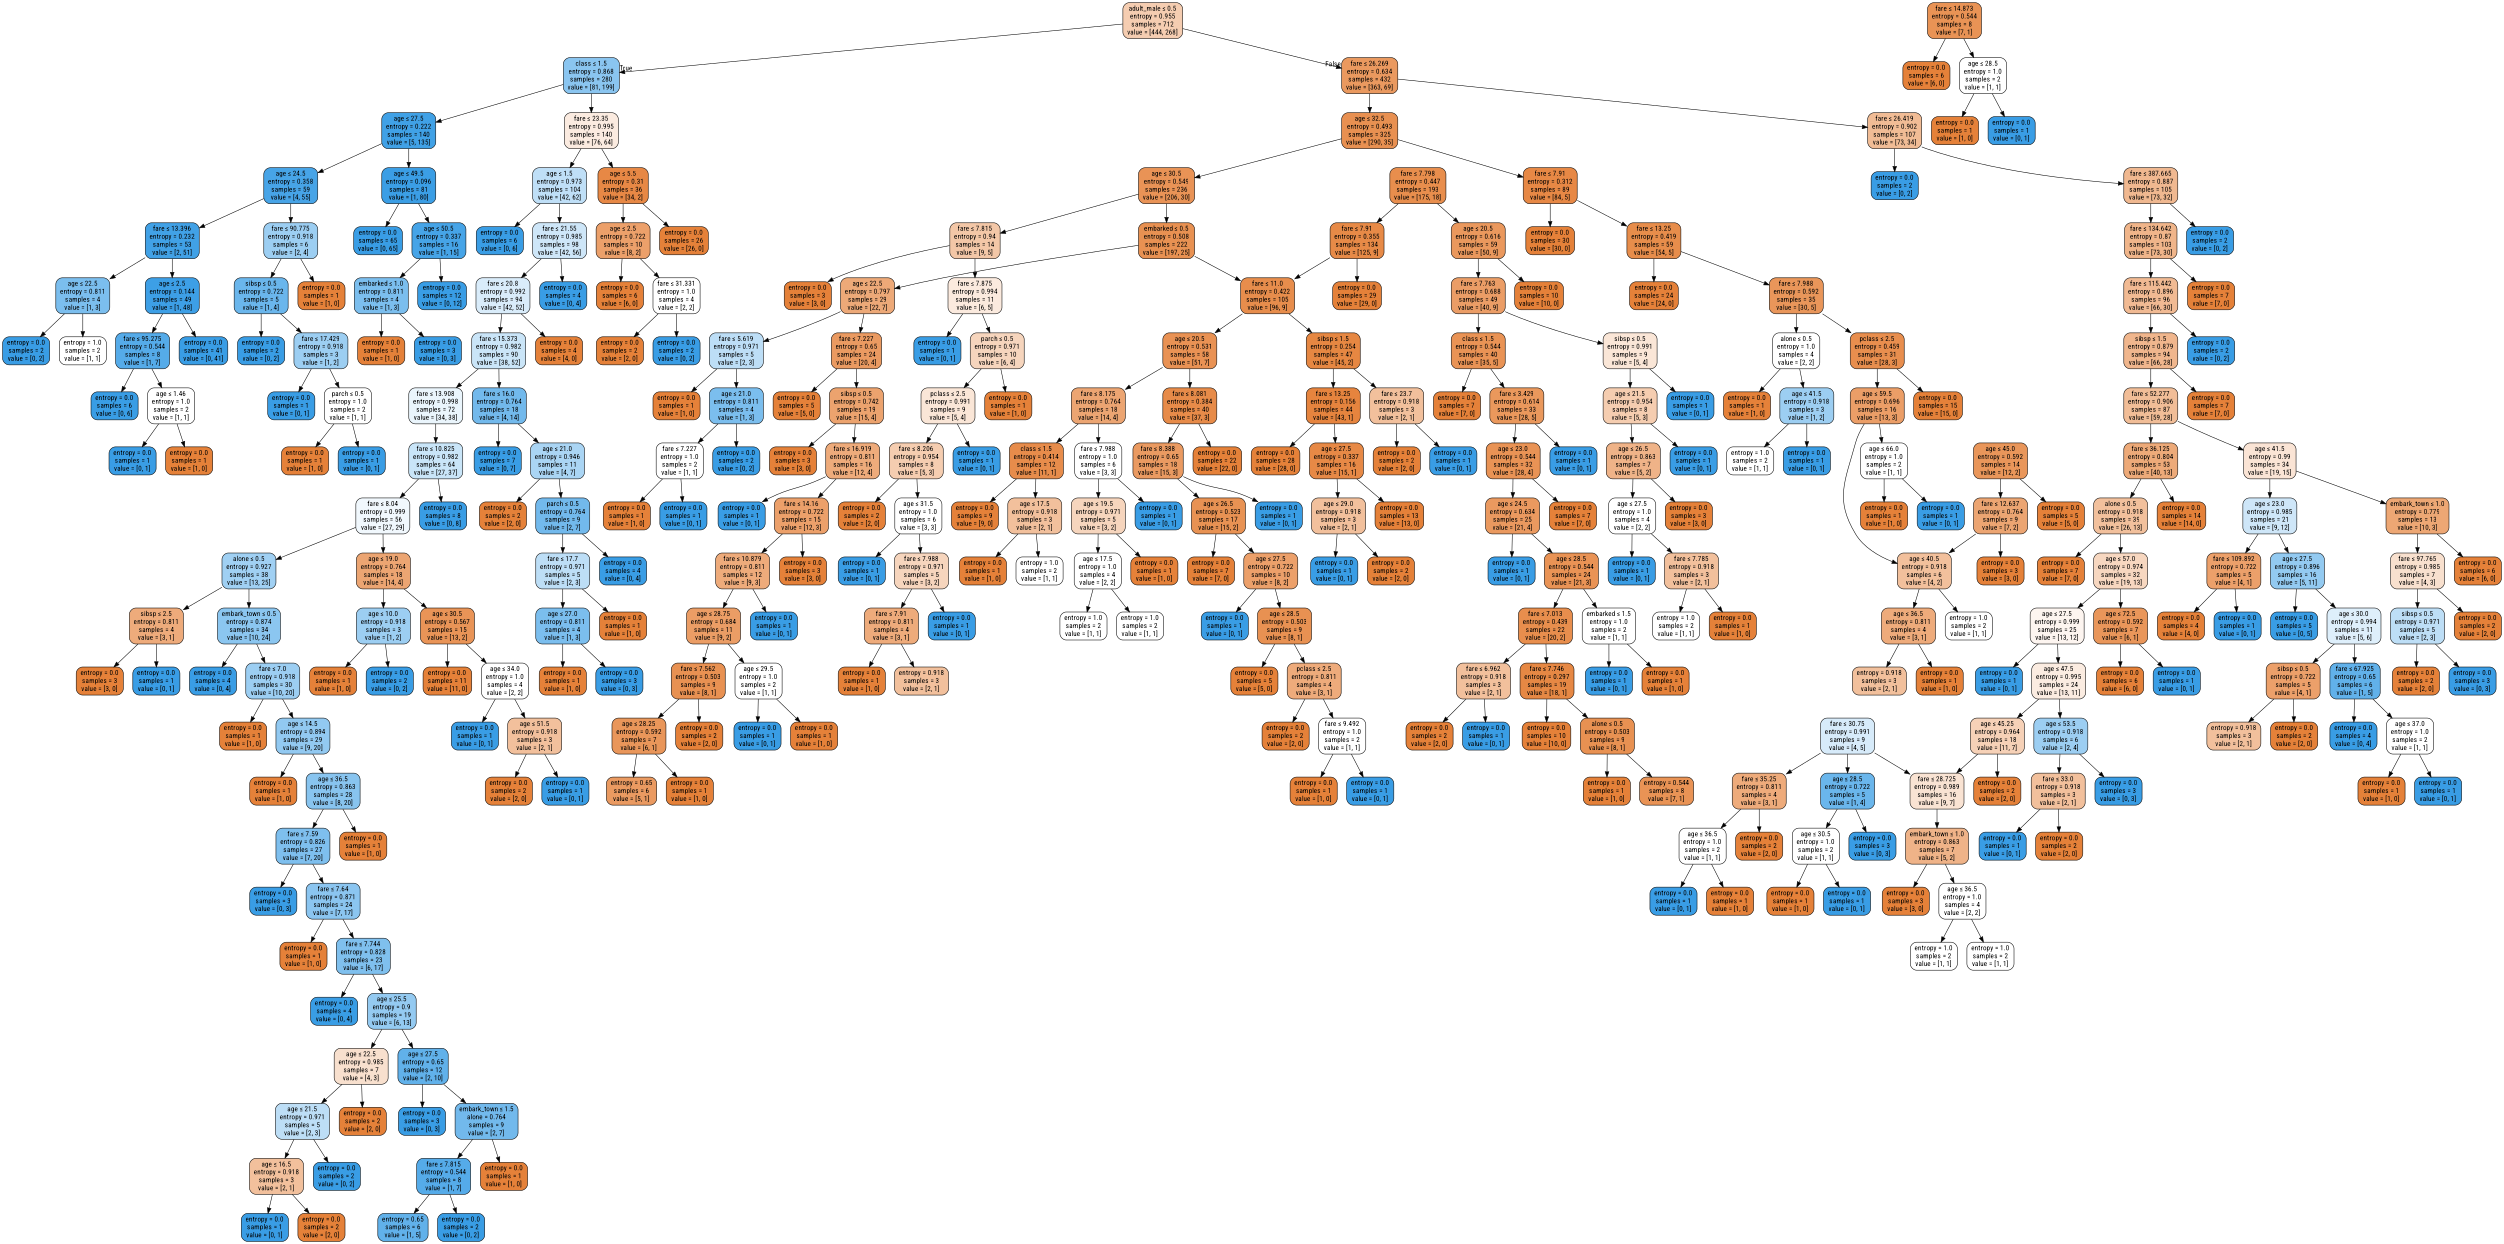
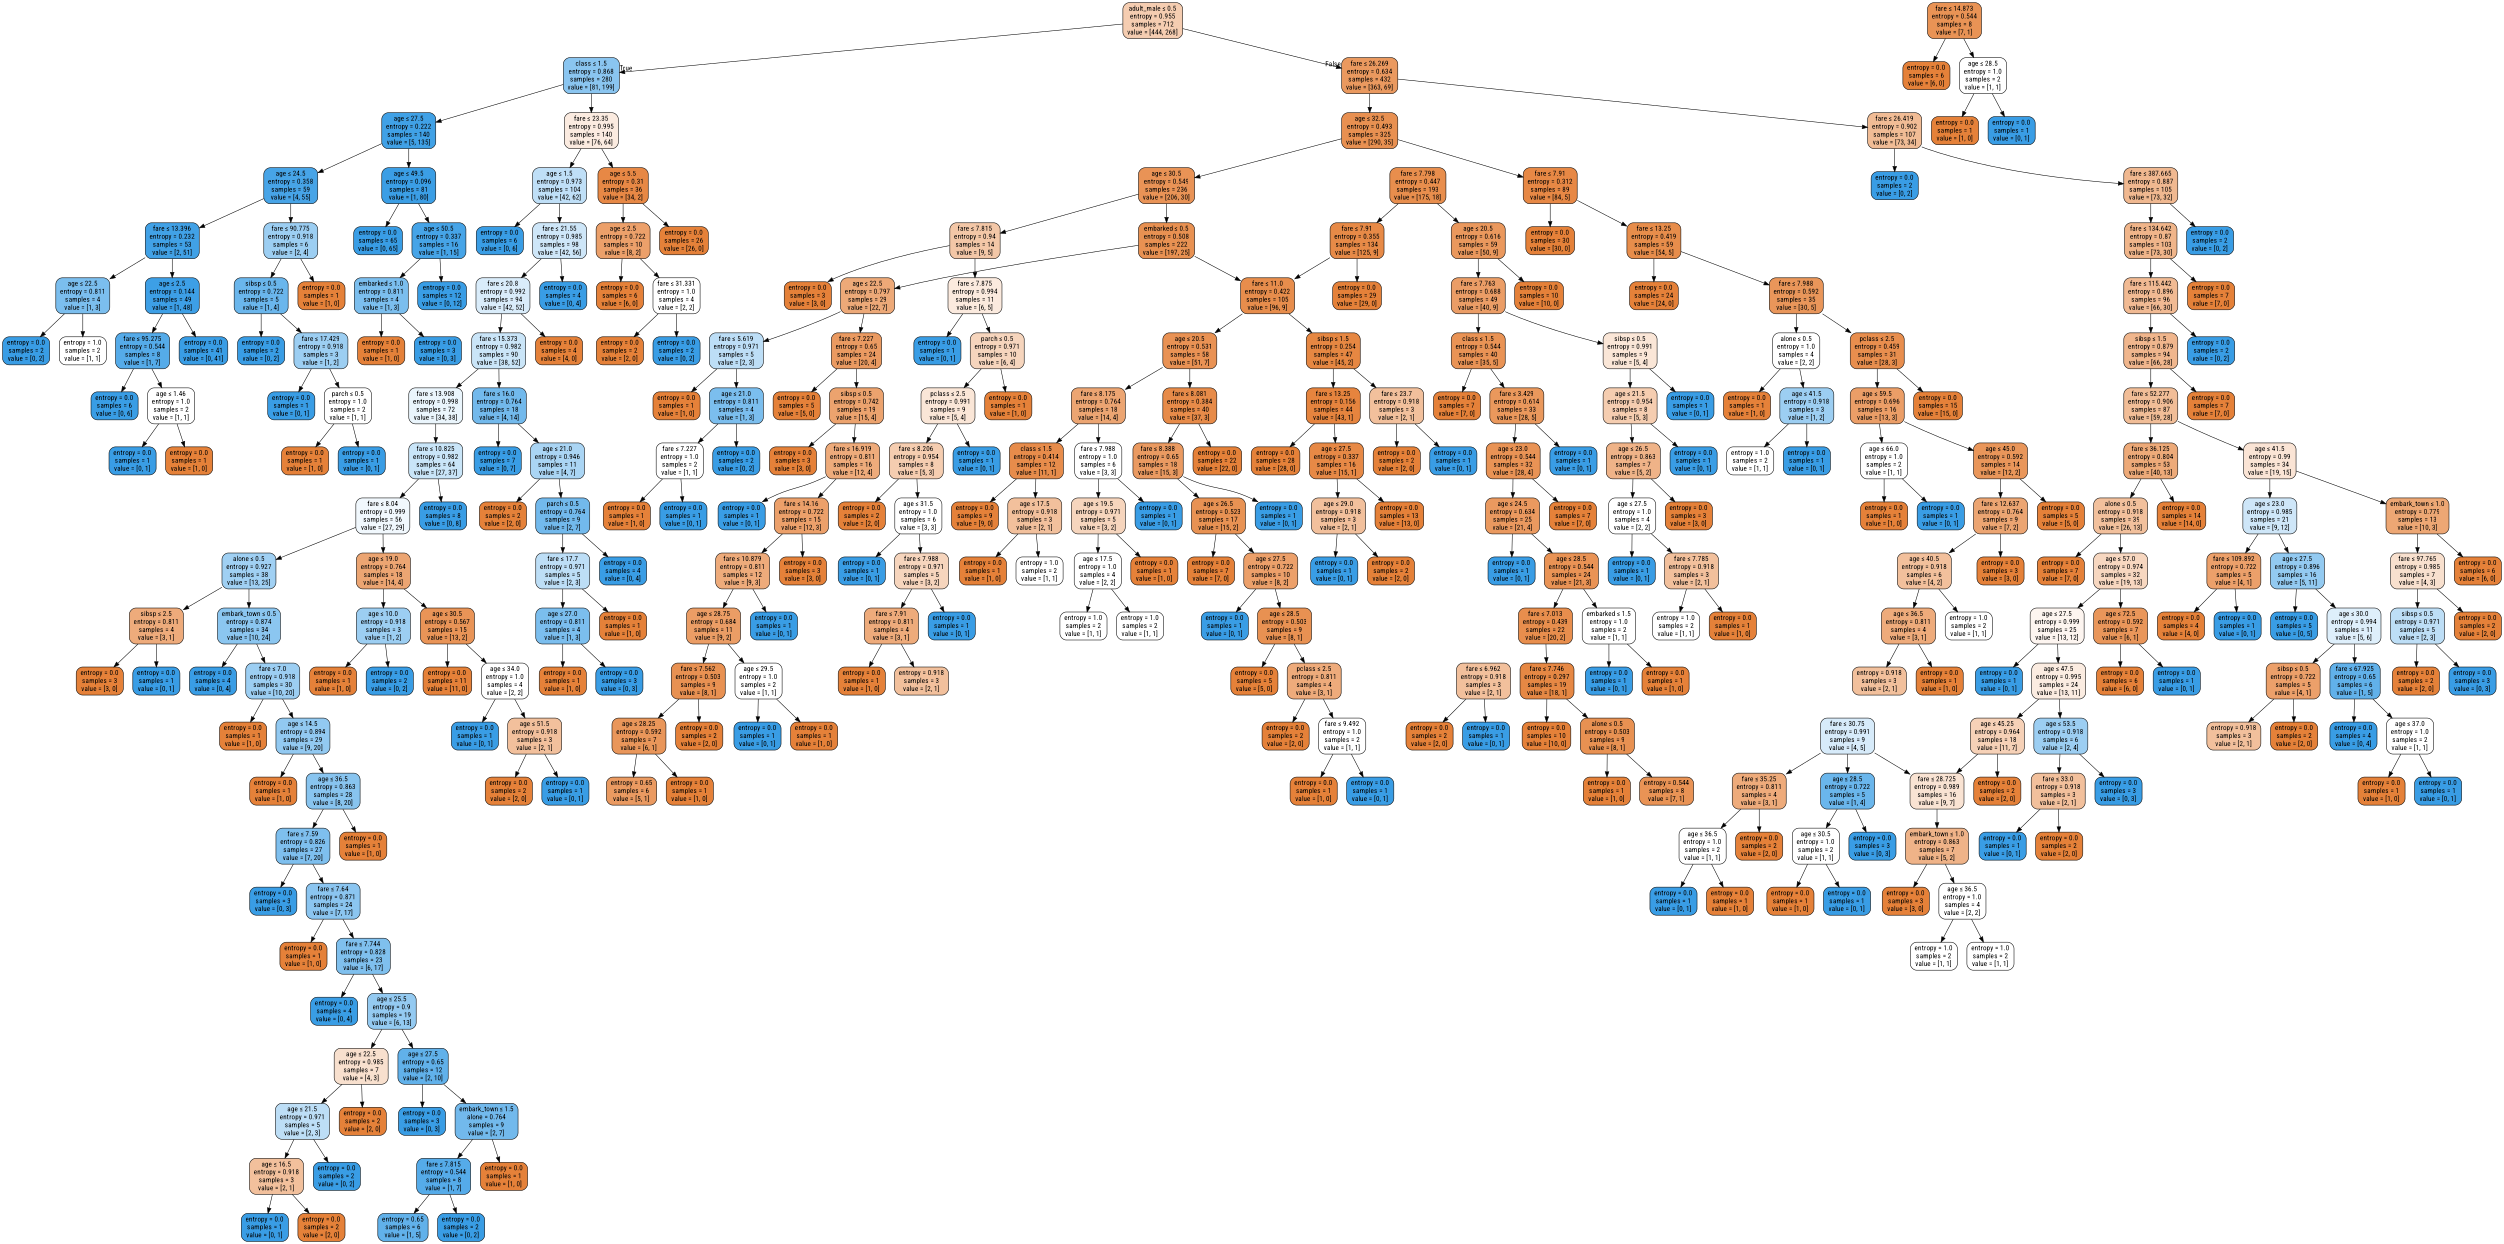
(1844, 502) -> (1936, 436)
(1517, 652) -> none
